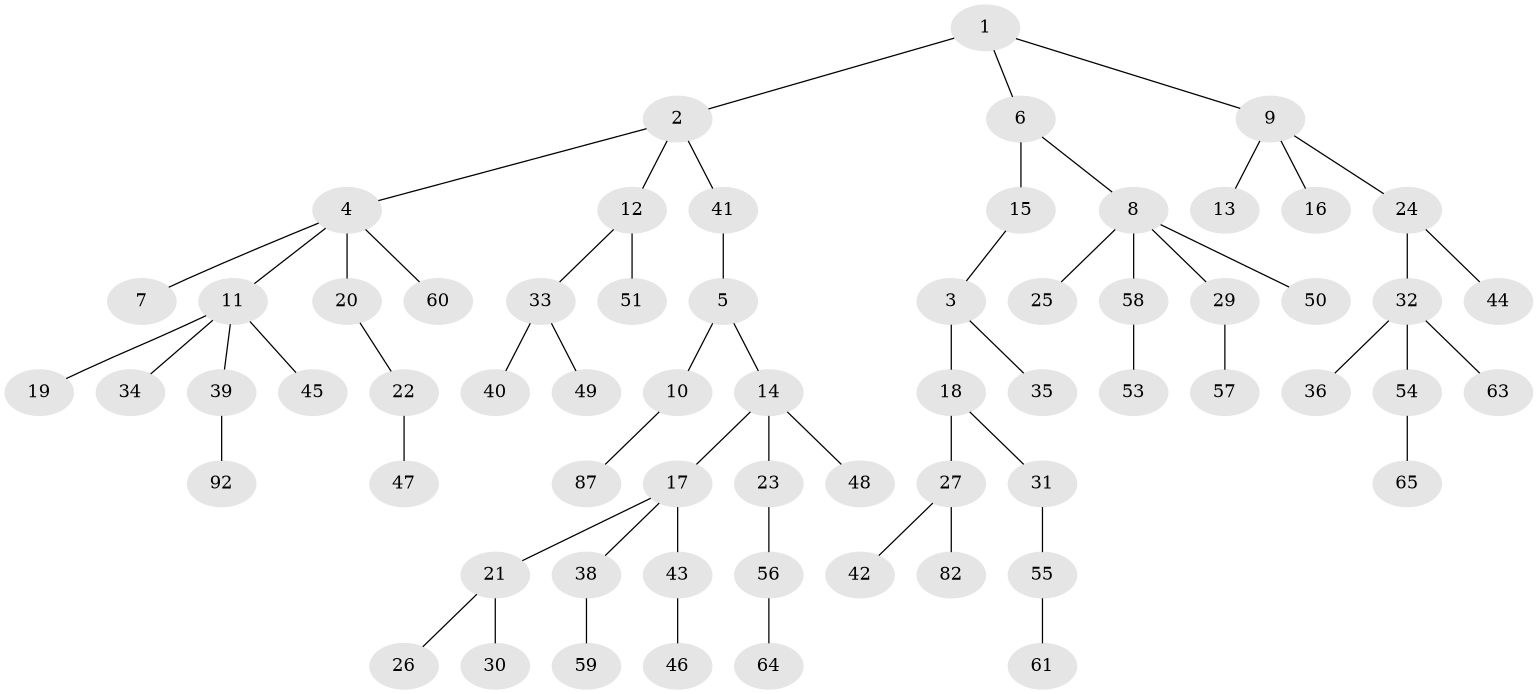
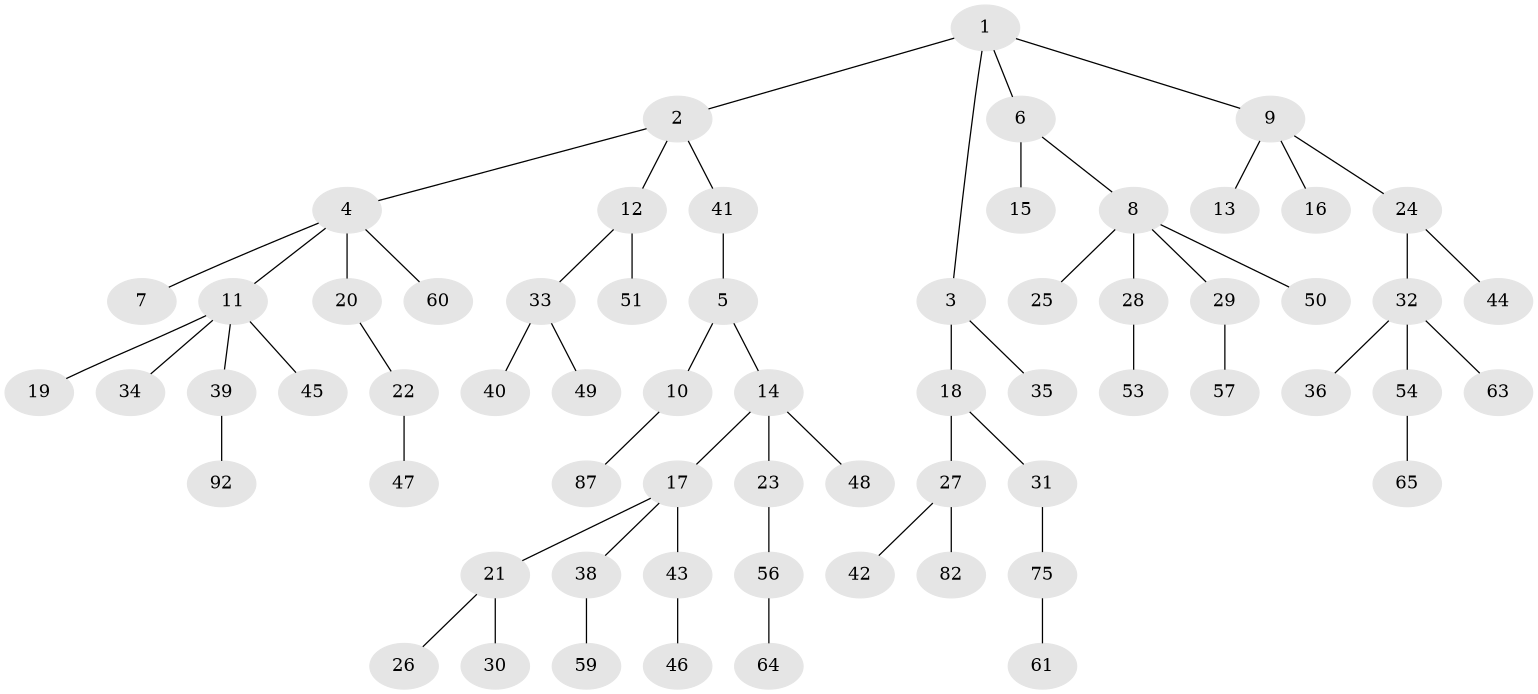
(986, 256) -> (967, 164)
(1134, 301) -> (1134, 301)
(1042, 575) -> (1042, 575)
